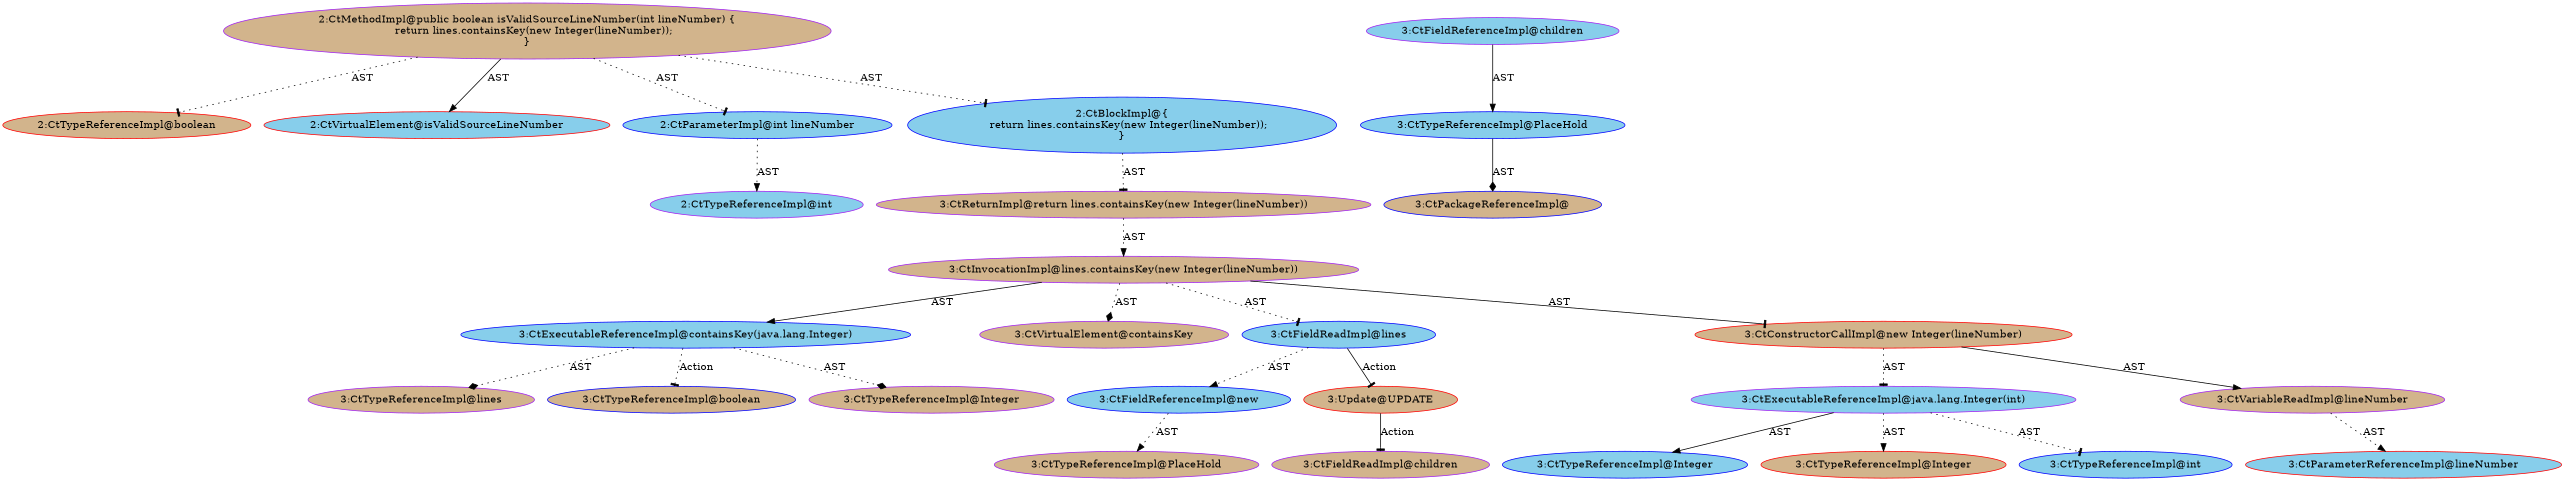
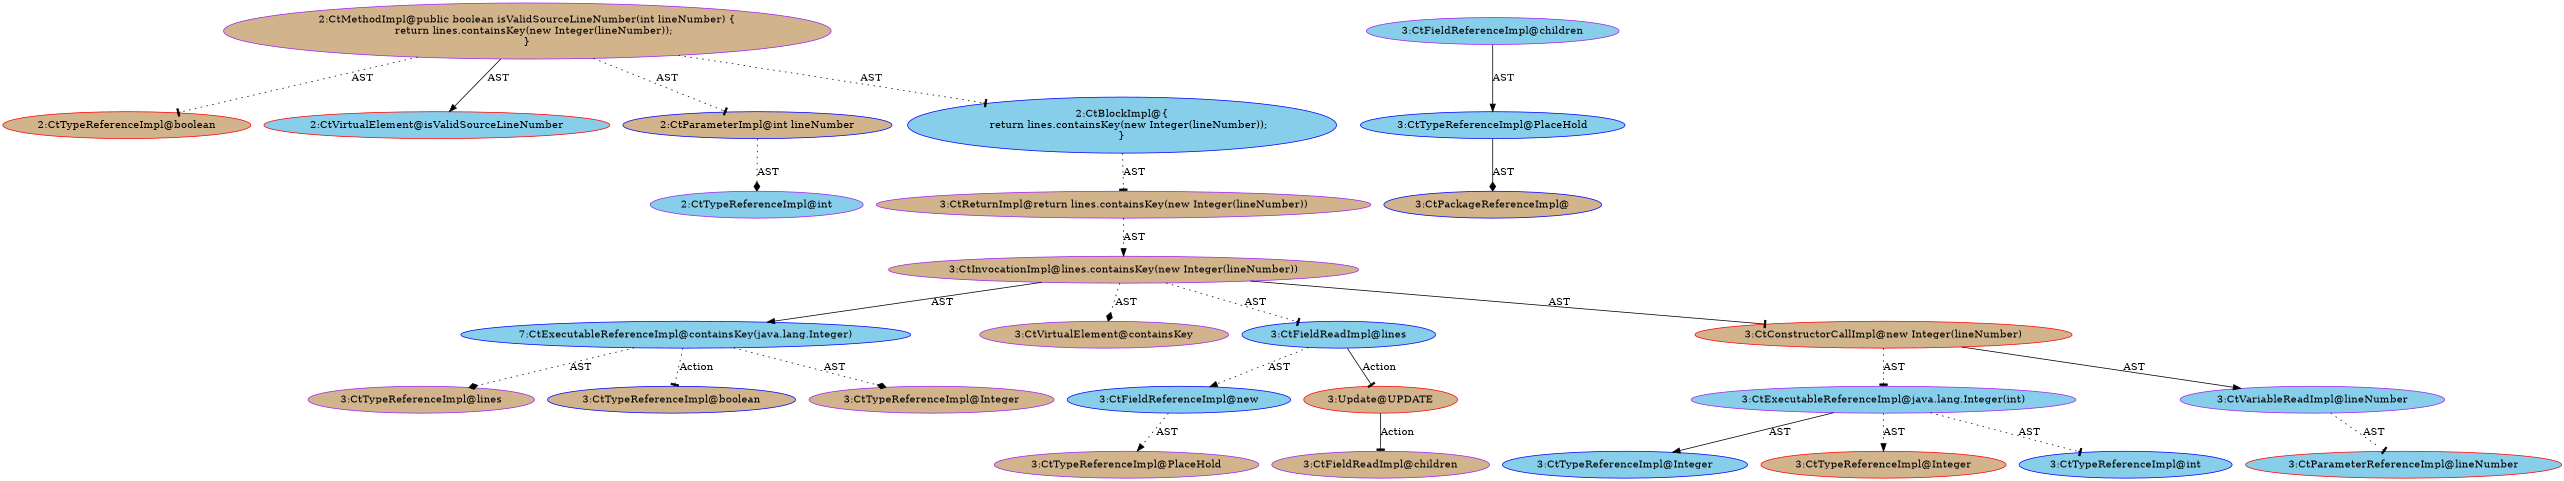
(757, 125) -> (757, 125)
(757, 161) -> (757, 161)
(686, 335) -> (686, 335)
(2312, 400) -> (2312, 400)
(2355, 430) -> (2355, 430)
